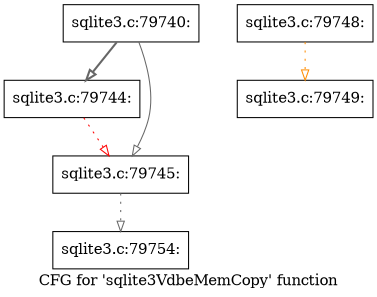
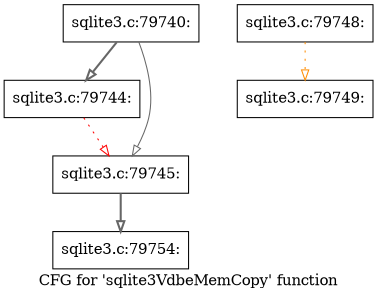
(121, 207) -> (121, 207)
